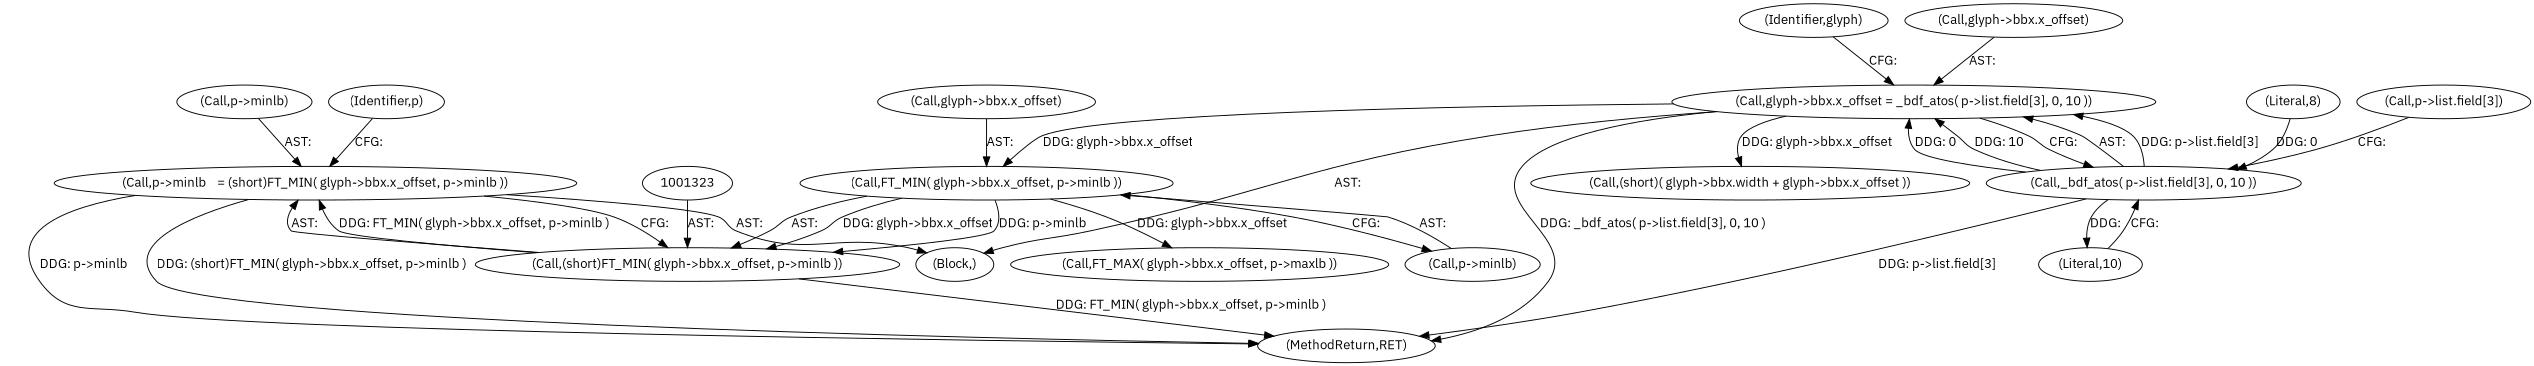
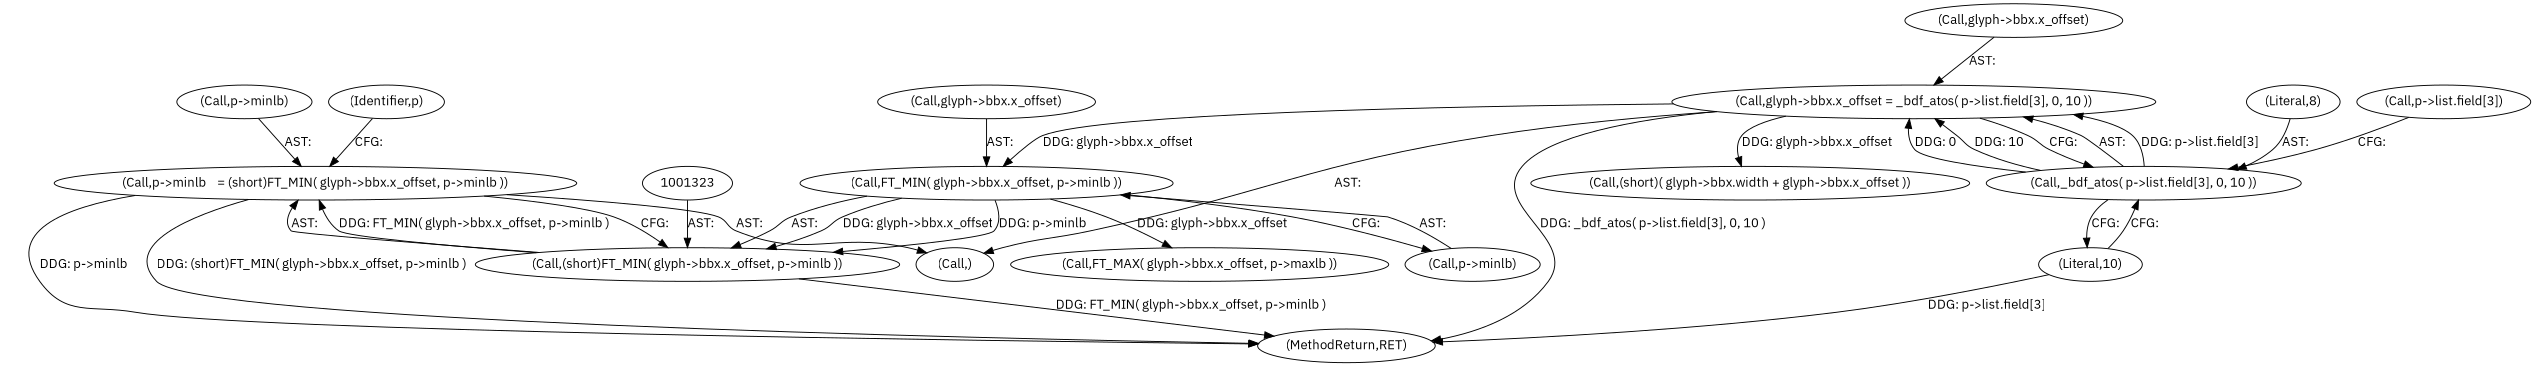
(1814, 21) -> none
(2297, 143) -> (2297, 143)
(2107, 224) -> (2107, 224)
(955, 265) -> (955, 265)
(1759, 276) -> (1747, 322)
